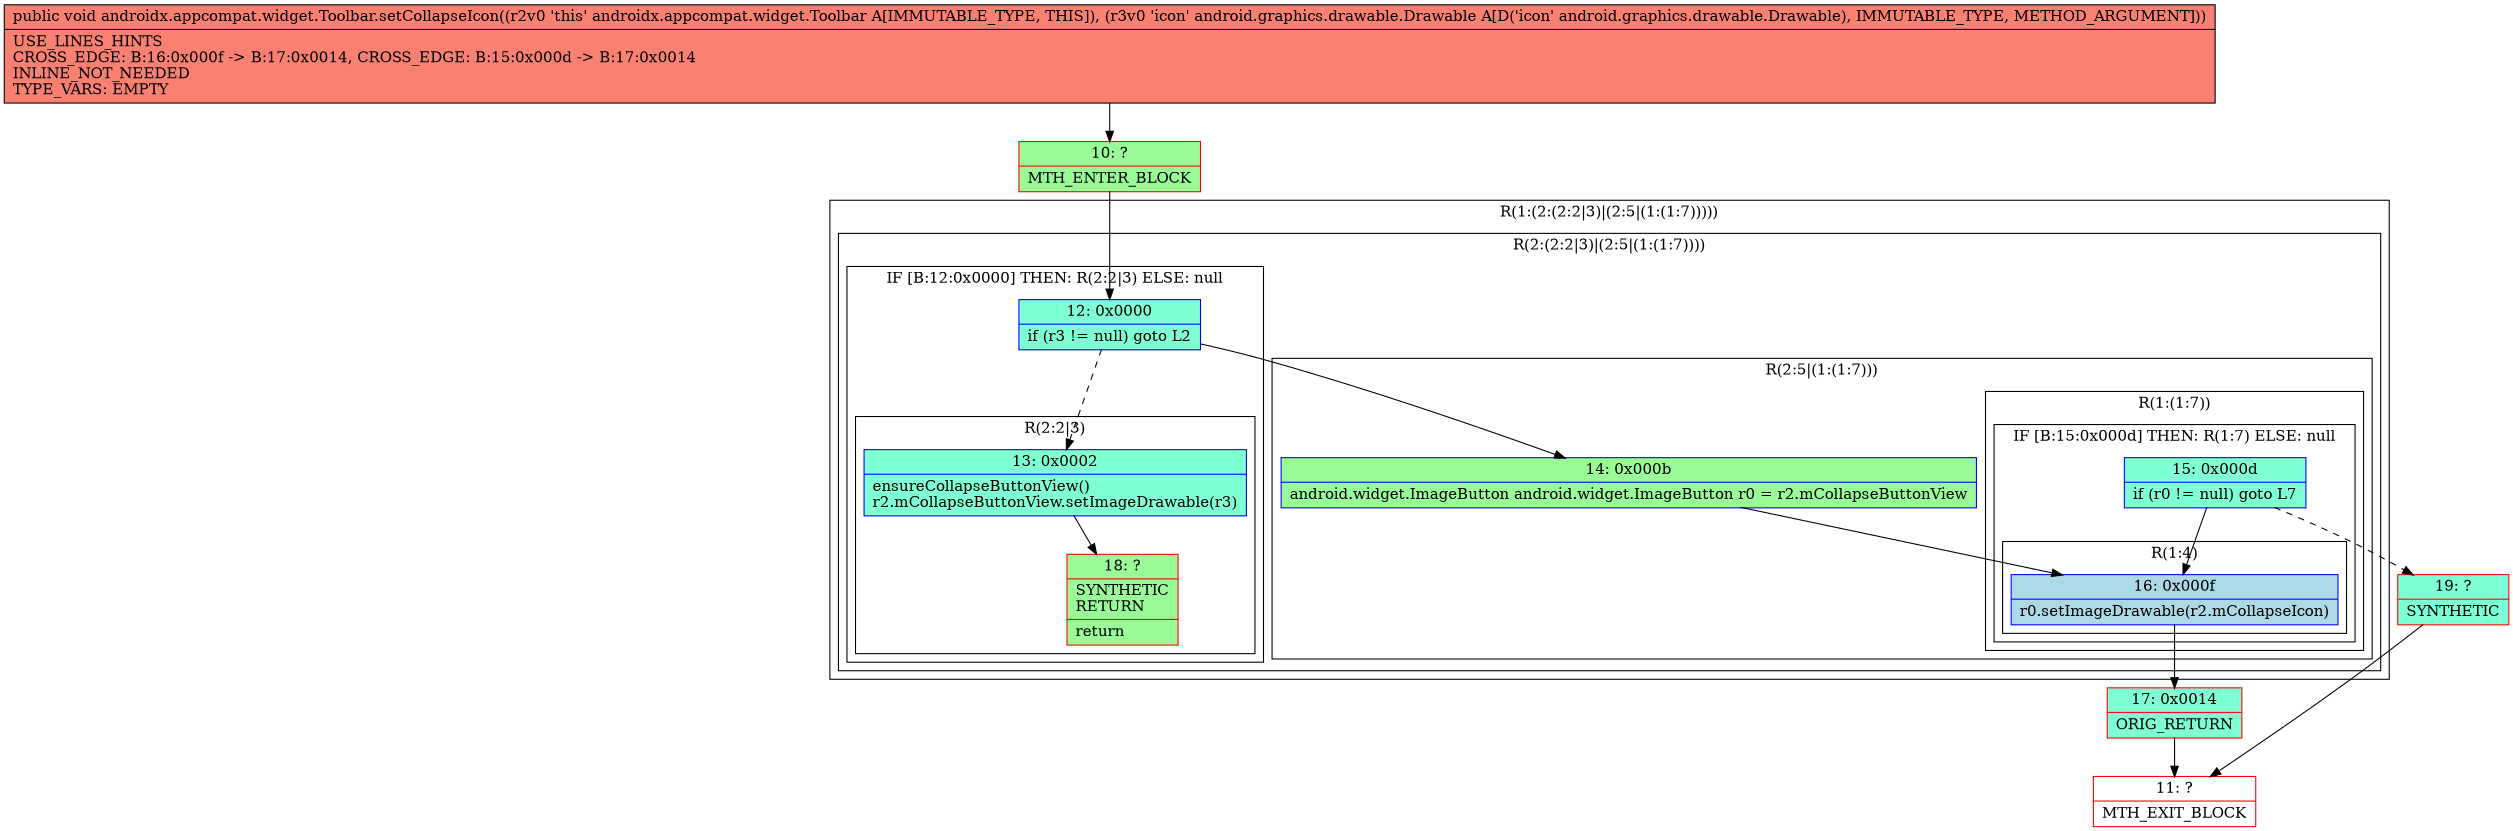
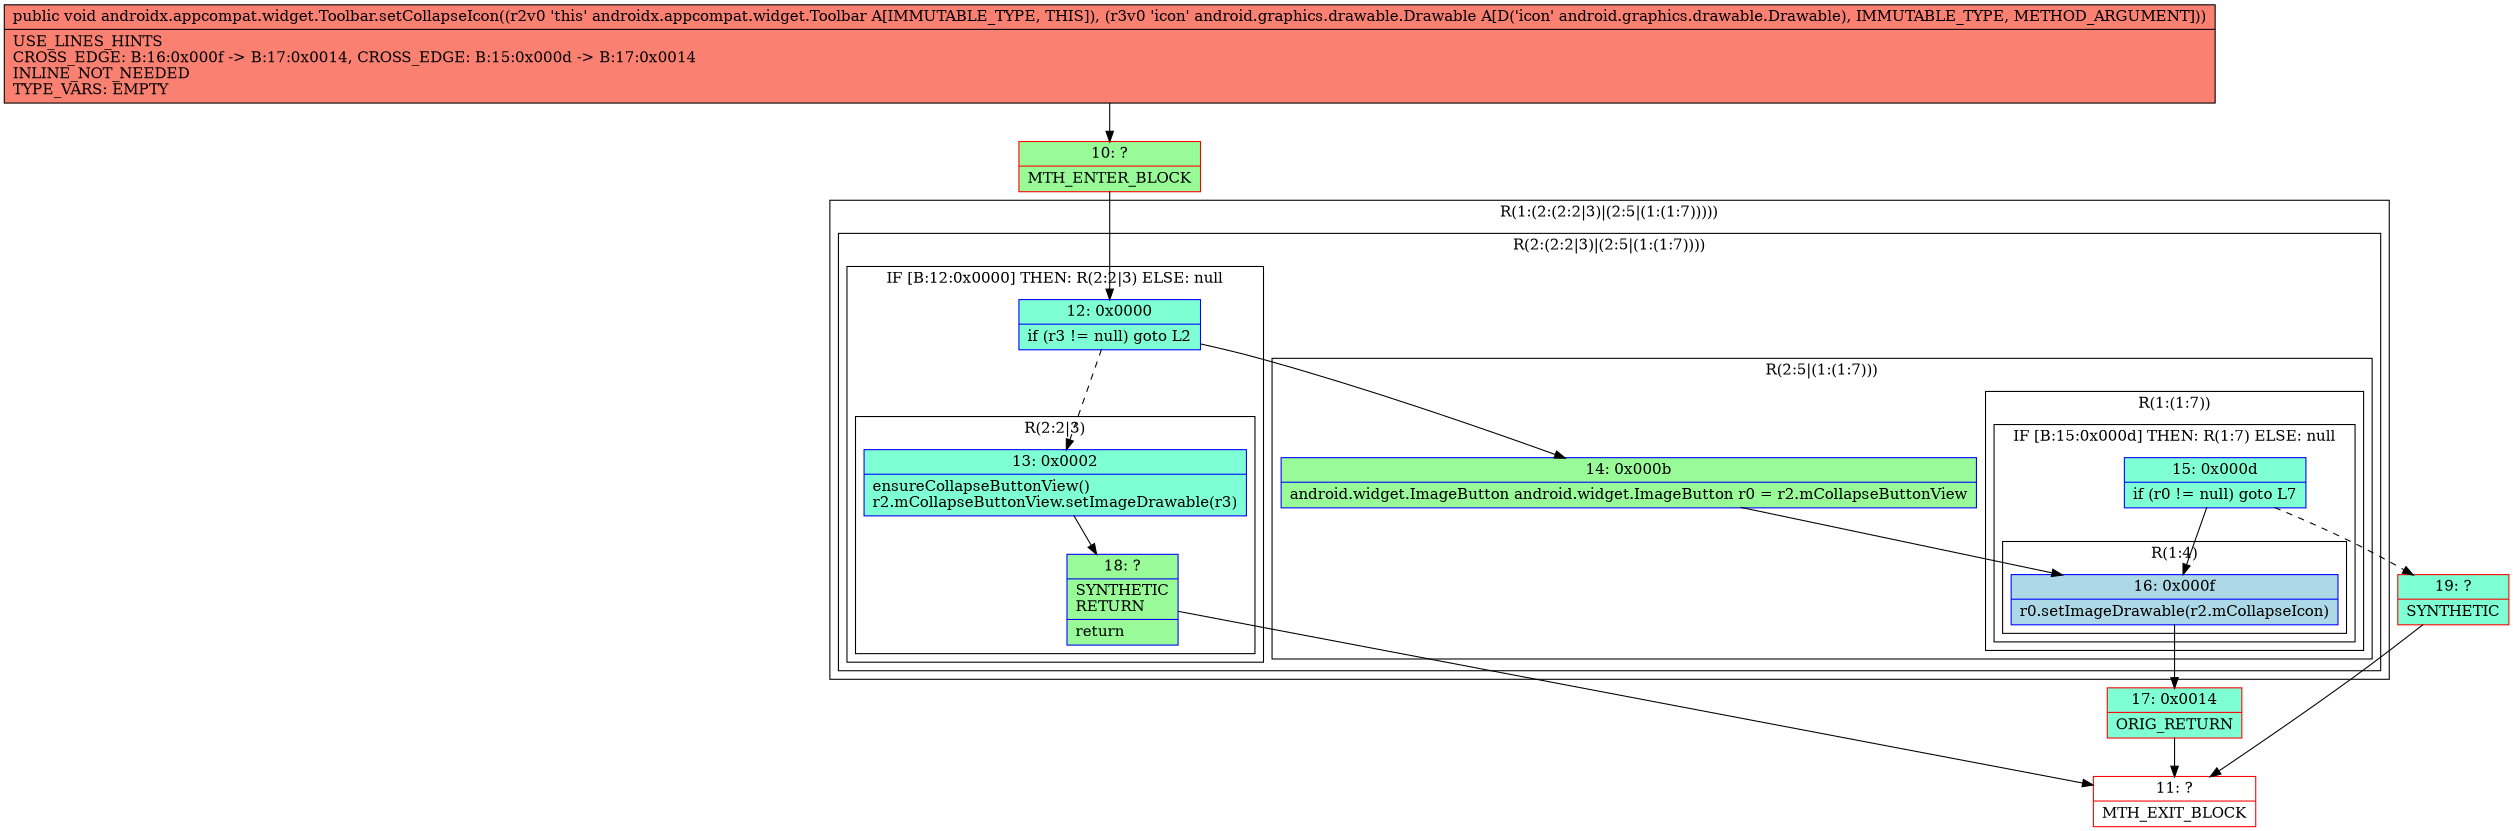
(1123, 600) -> (1123, 600)
none -> (1631, 697)
